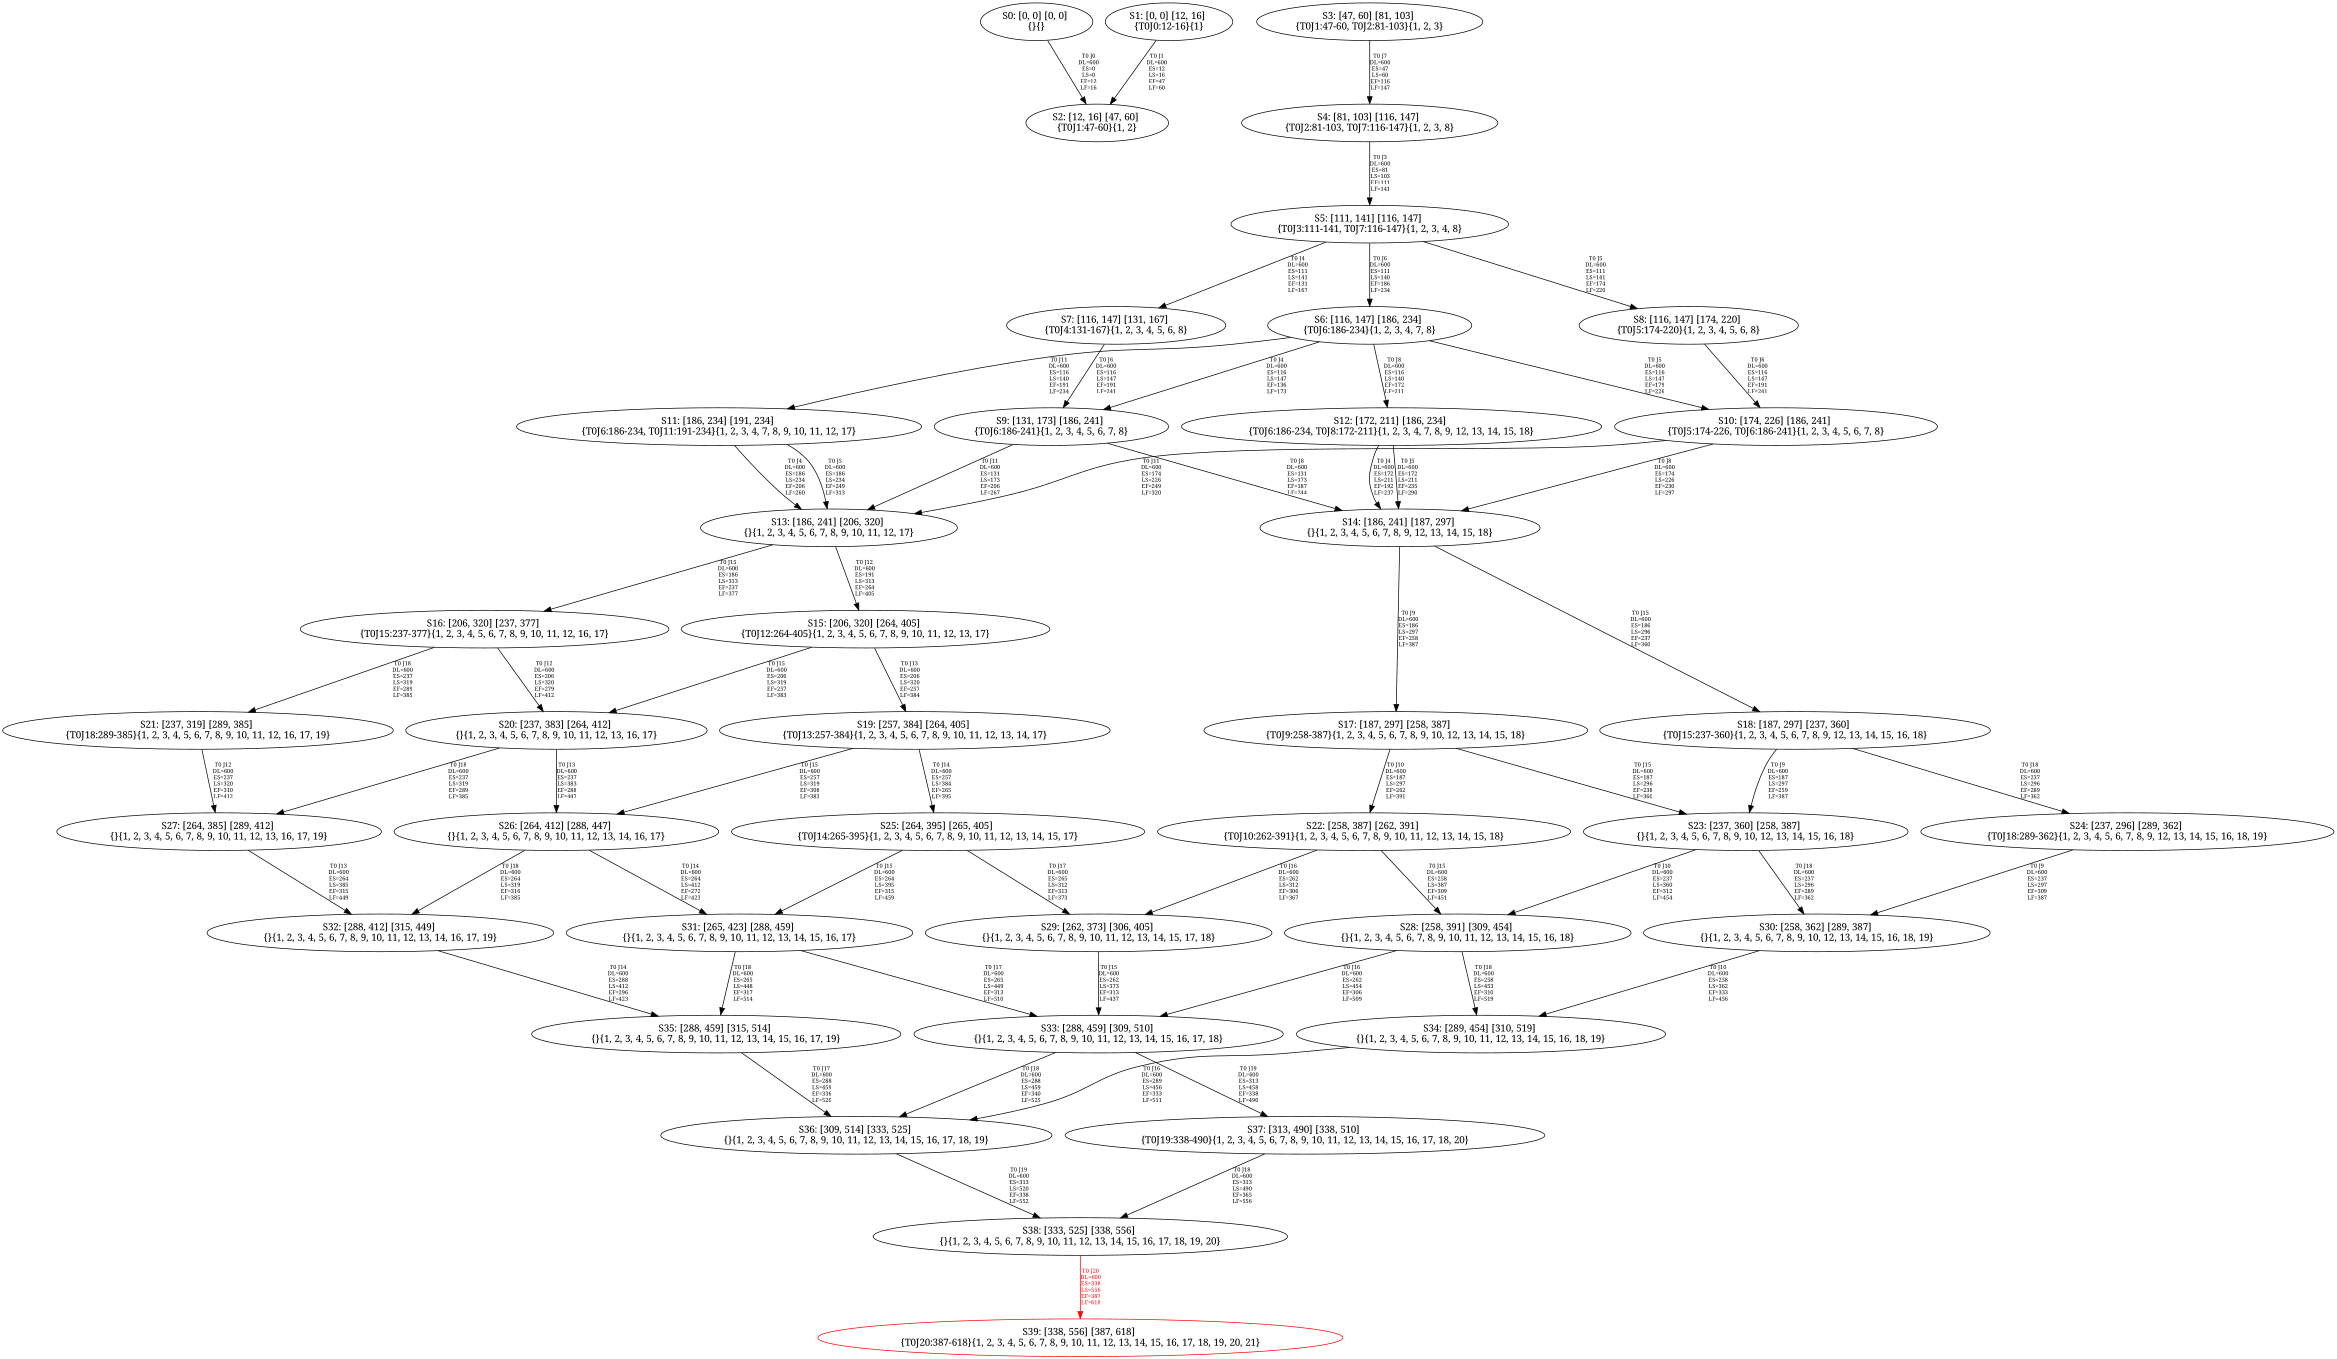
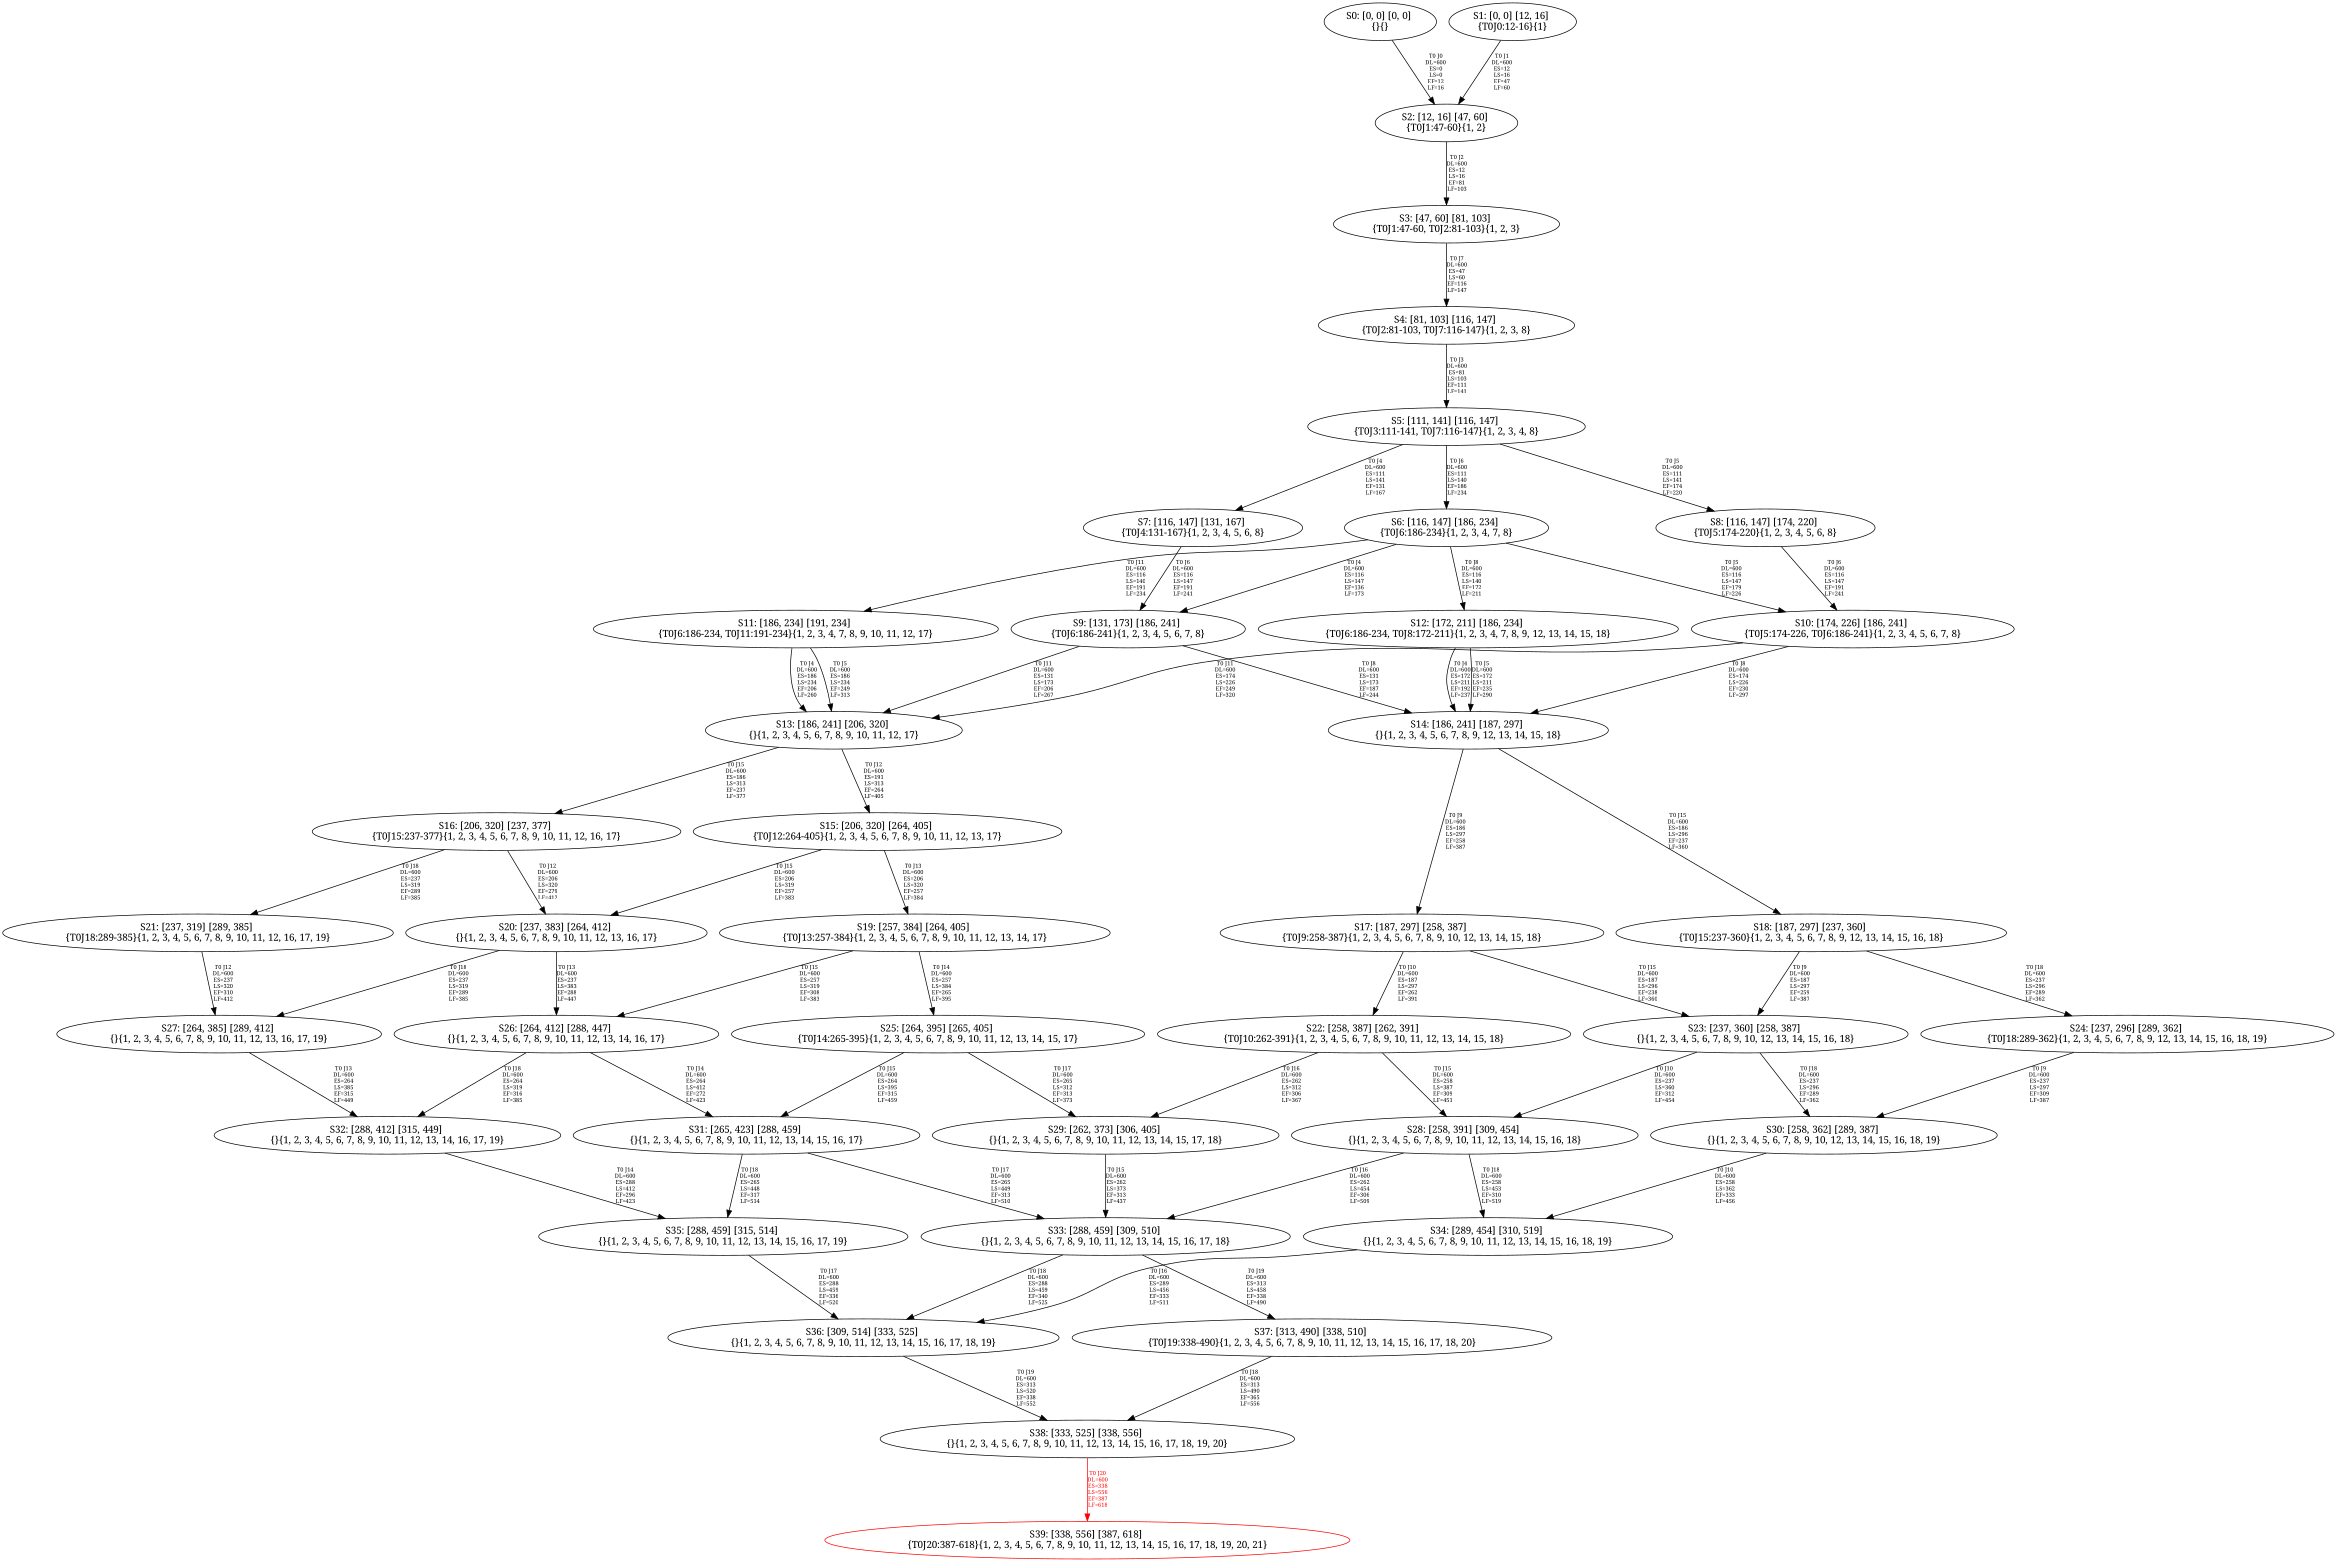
none -> (1446, 170)
